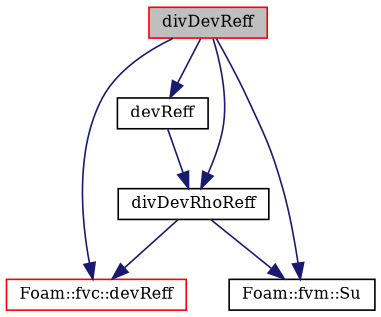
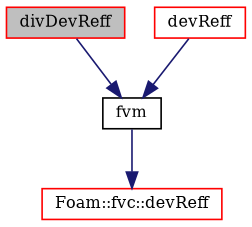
(189, 61) -> none
(163, 113) -> (200, 23)
(89, 133) -> none
(194, 204) -> (132, 113)
(302, 295) -> none
